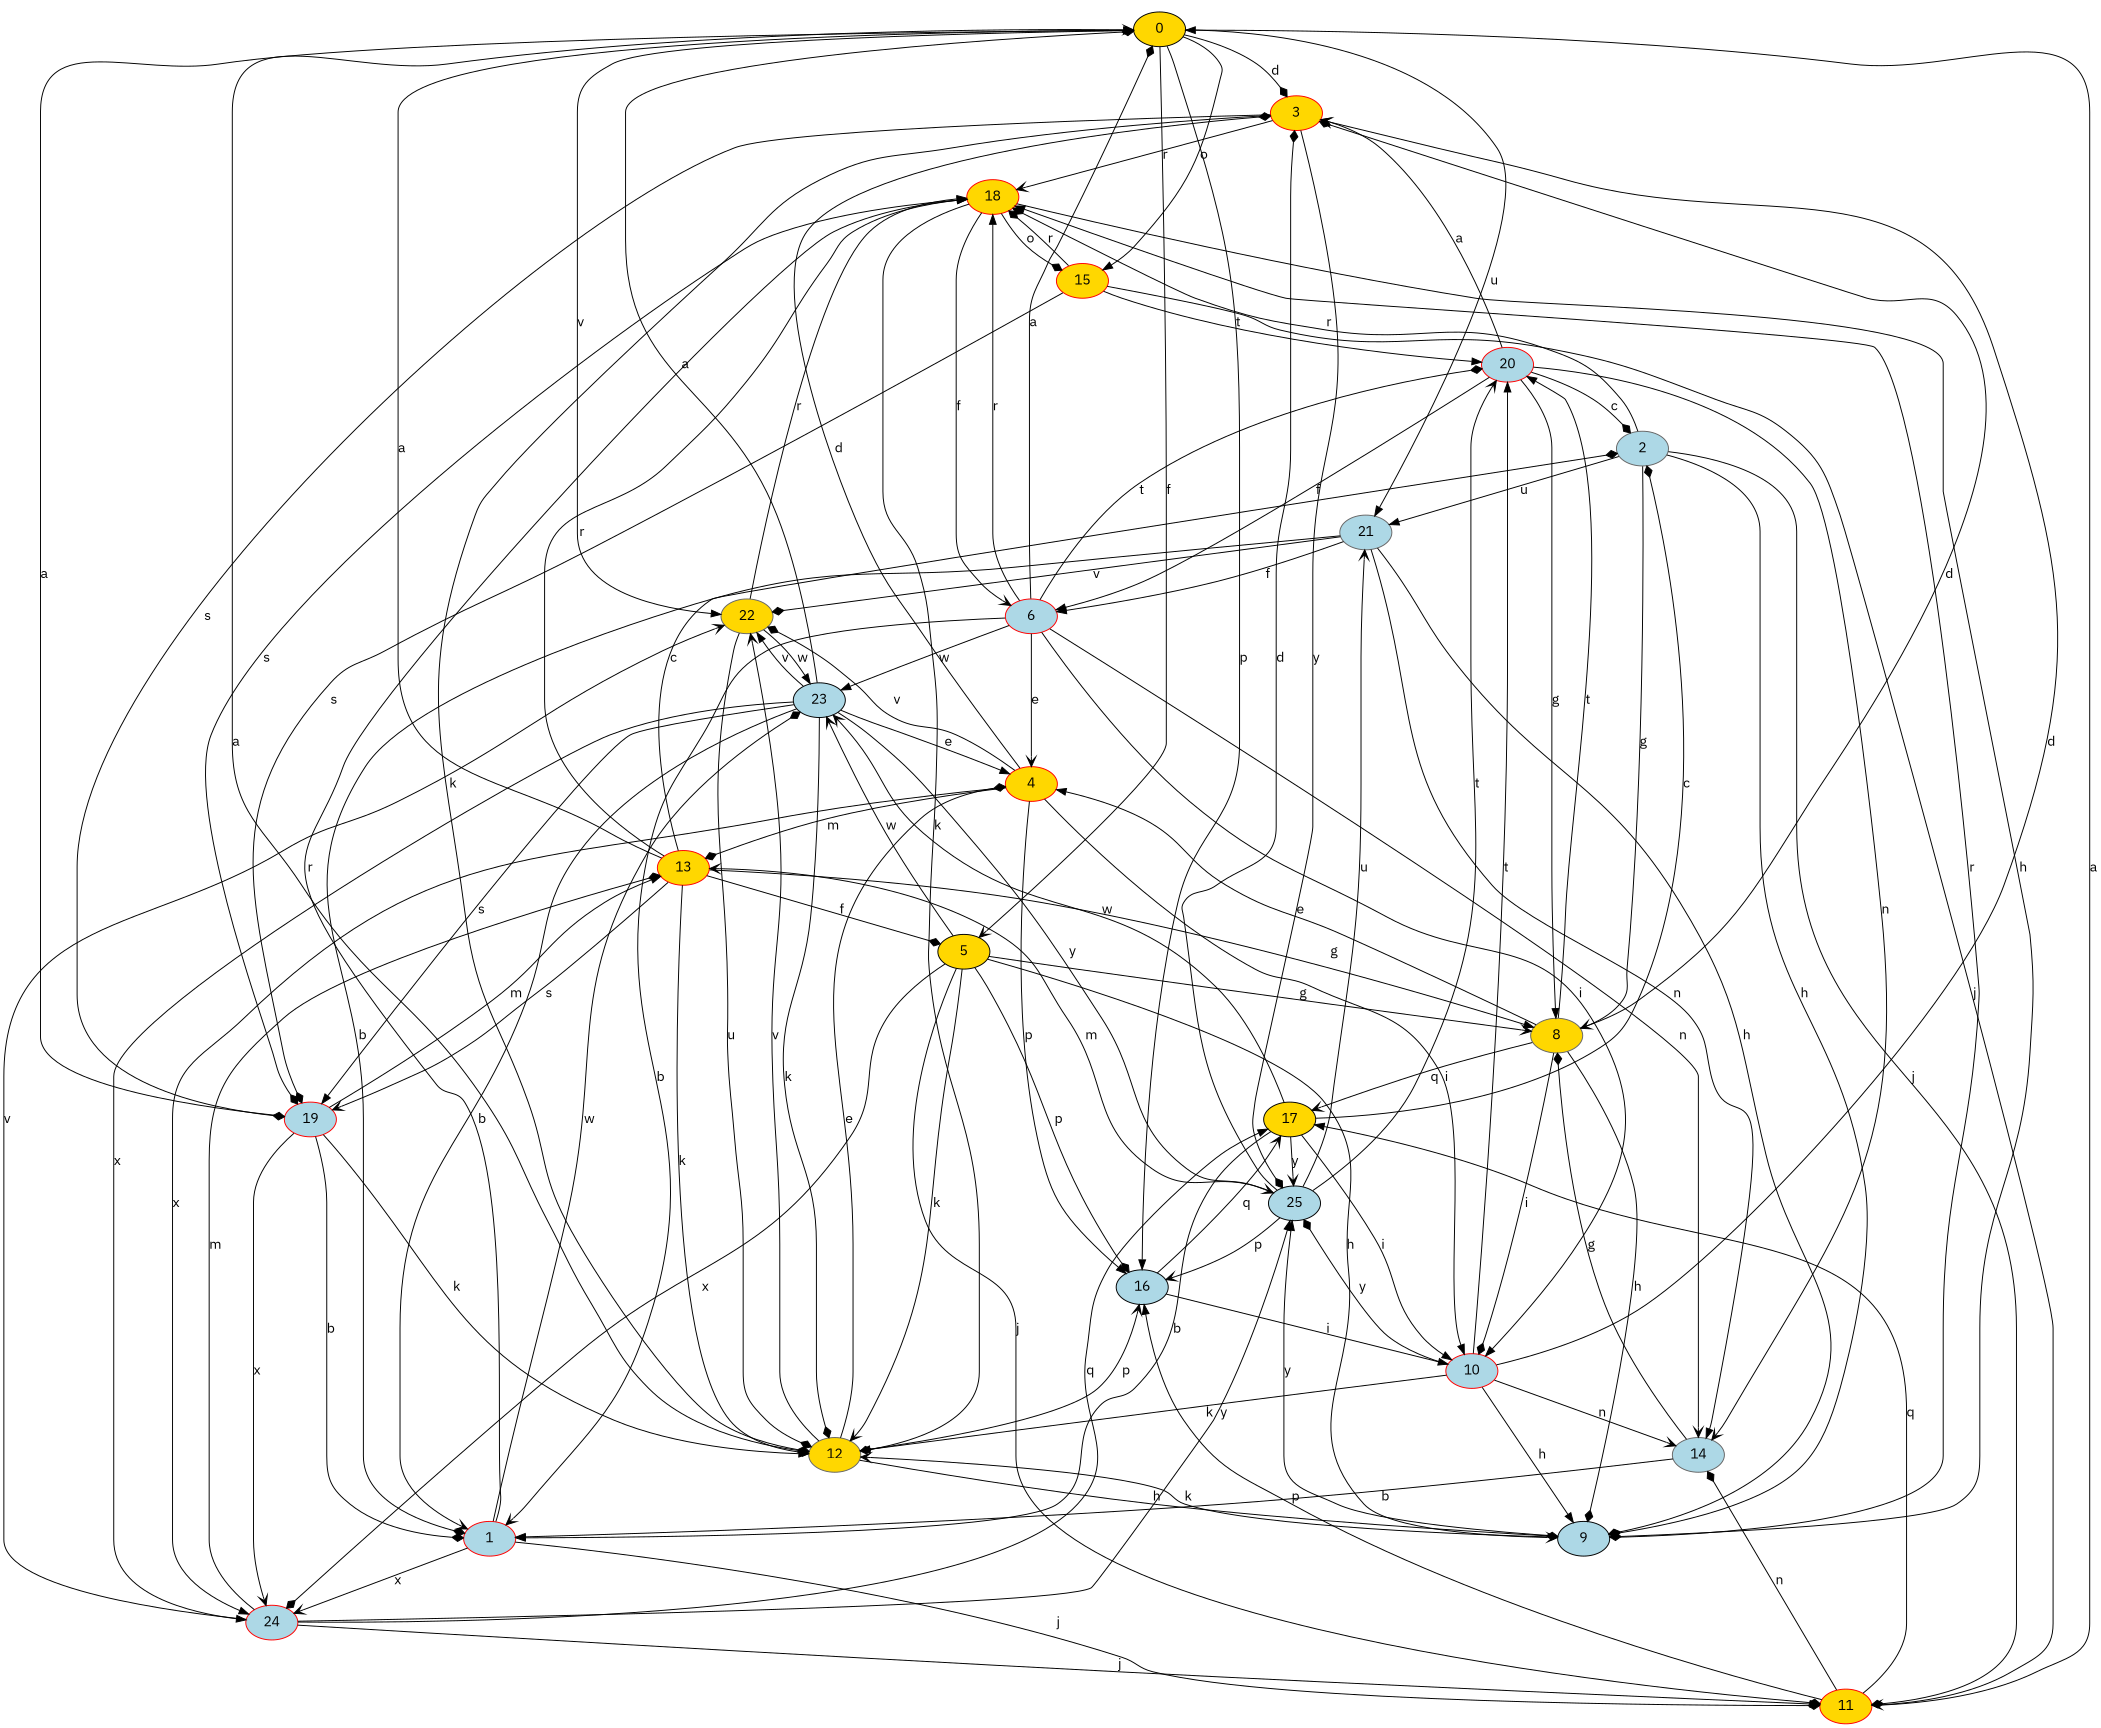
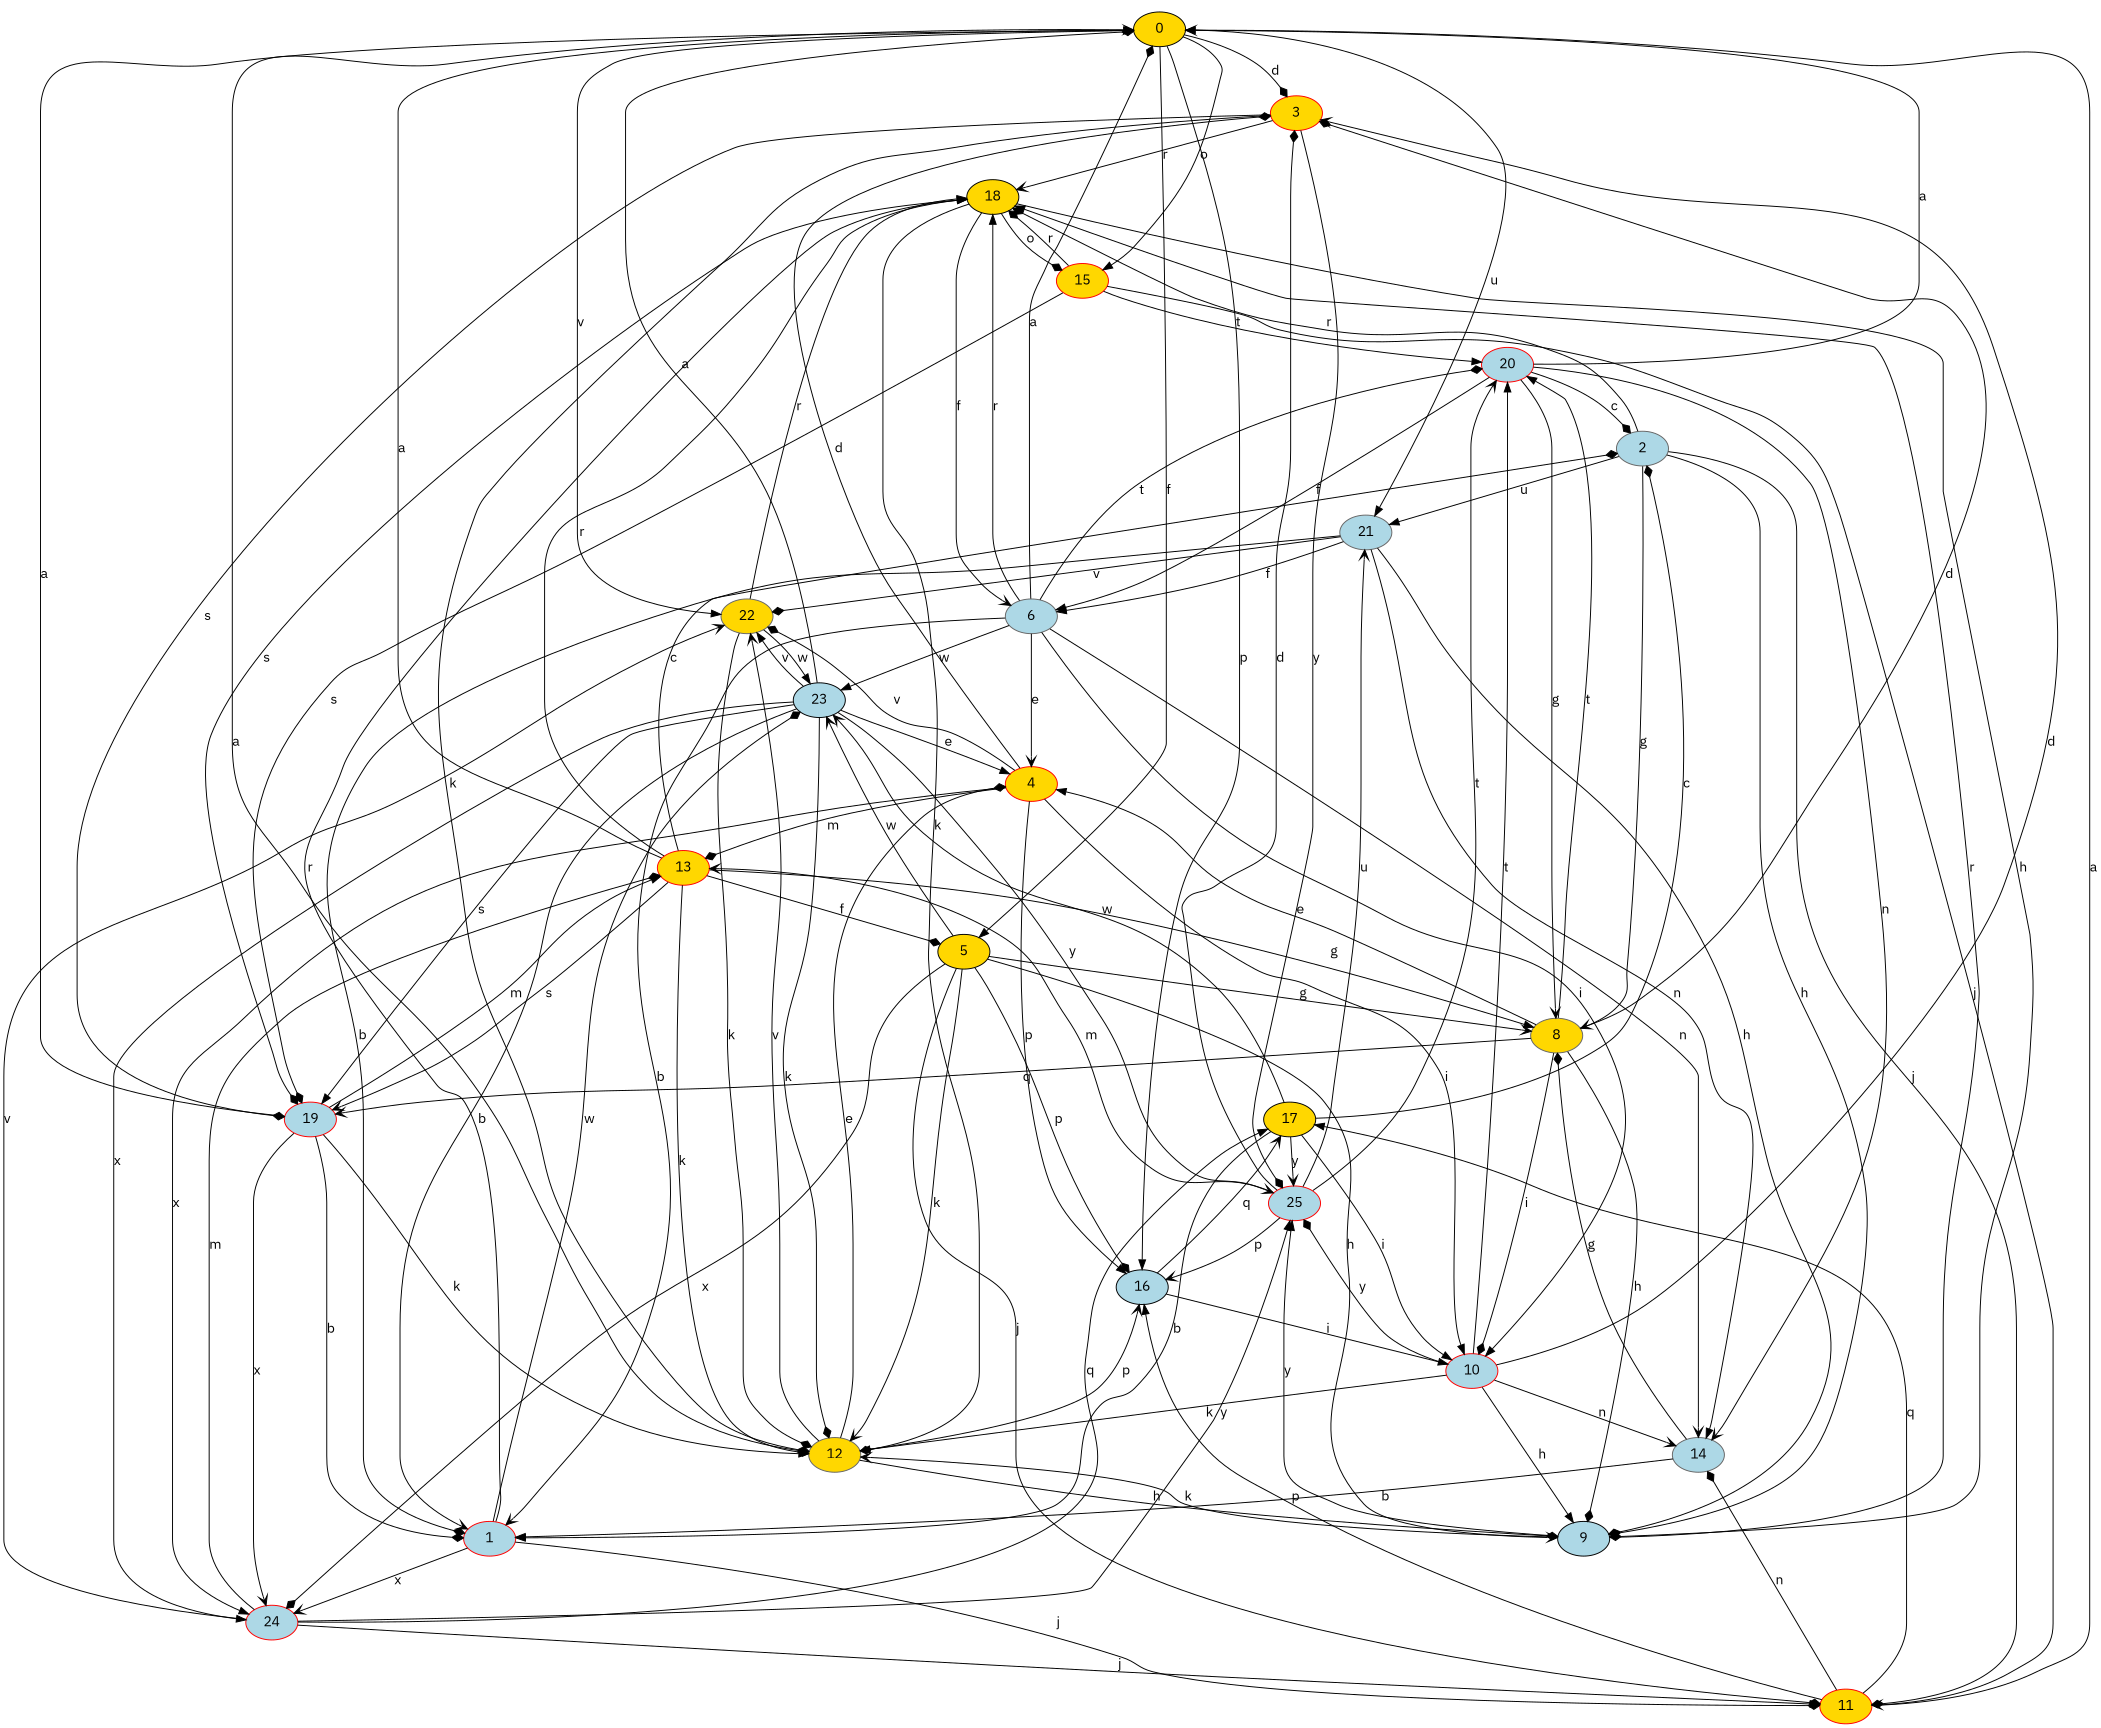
(993, 197) -> (993, 197)
(1438, 216) -> (1852, 75)
(1166, 502) -> (1166, 502)
(1031, 616) -> (1031, 616)
(1552, 690) -> (1552, 690)
(732, 1036) -> (732, 1036)
(1431, 1070) -> (938, 1076)
(1295, 1203) -> (1295, 1203)
